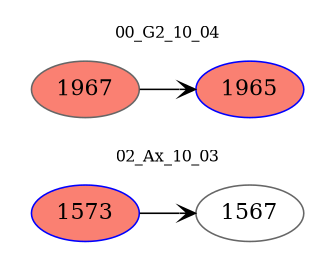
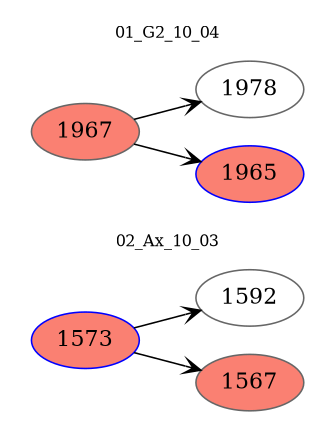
(168, 34) -> (168, 34)
none -> (250, 89)
(250, 213) -> (250, 383)
none -> (250, 298)
